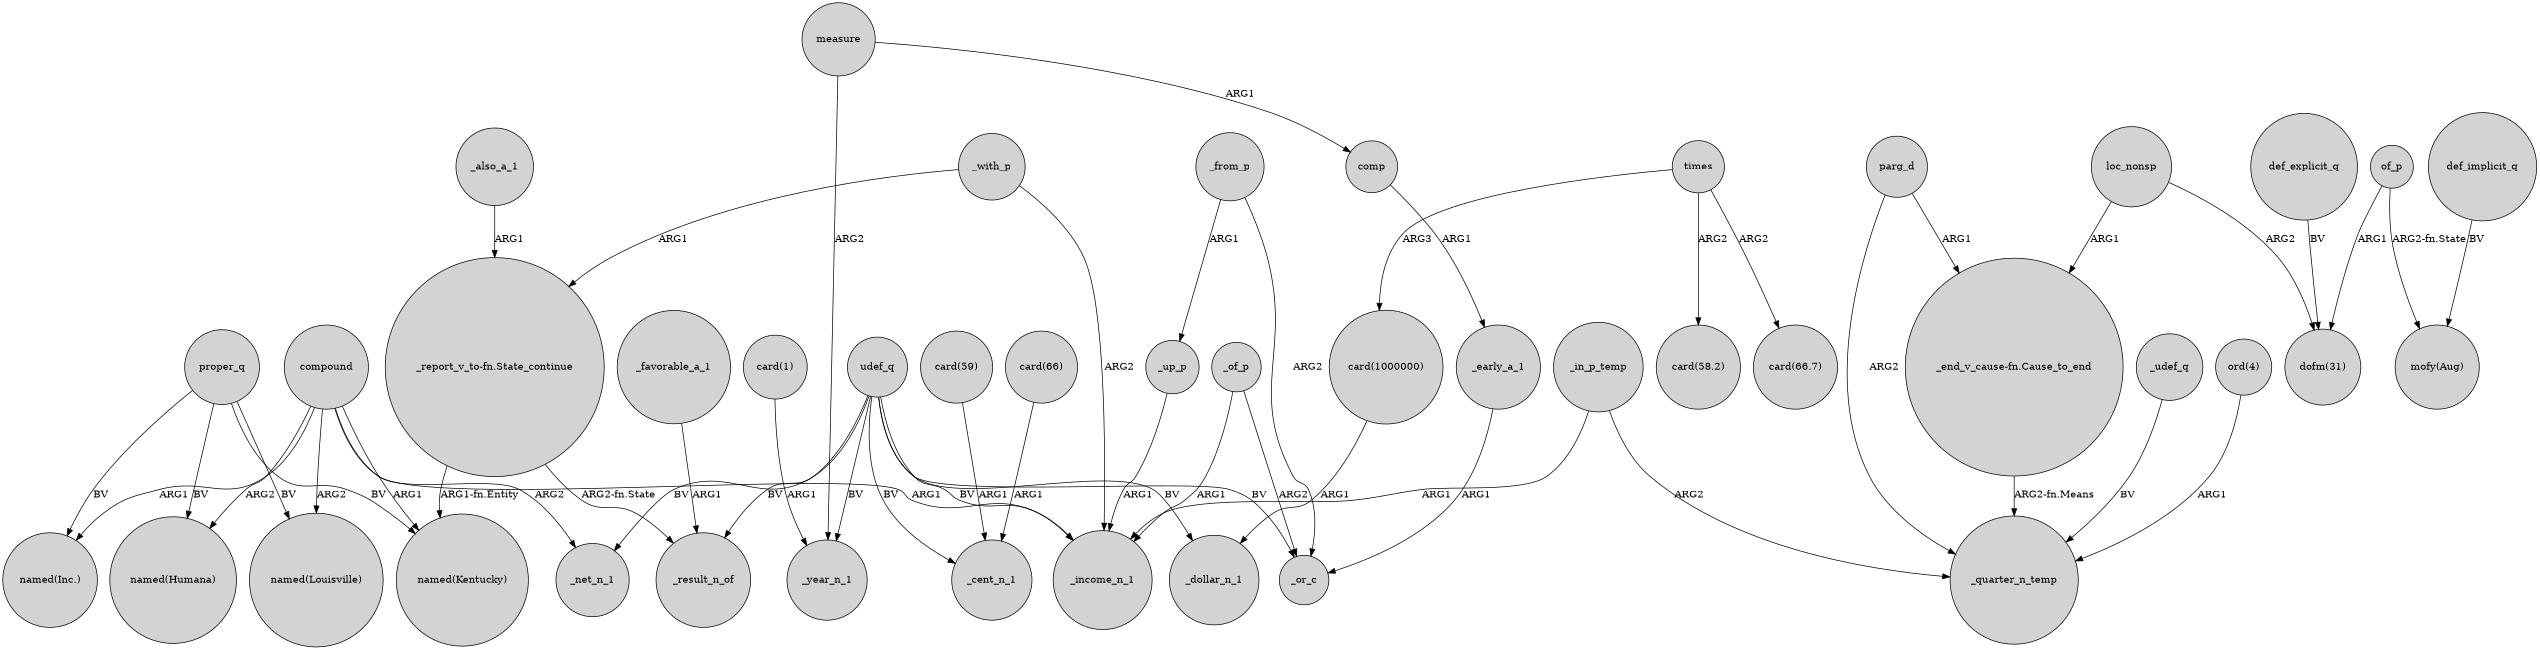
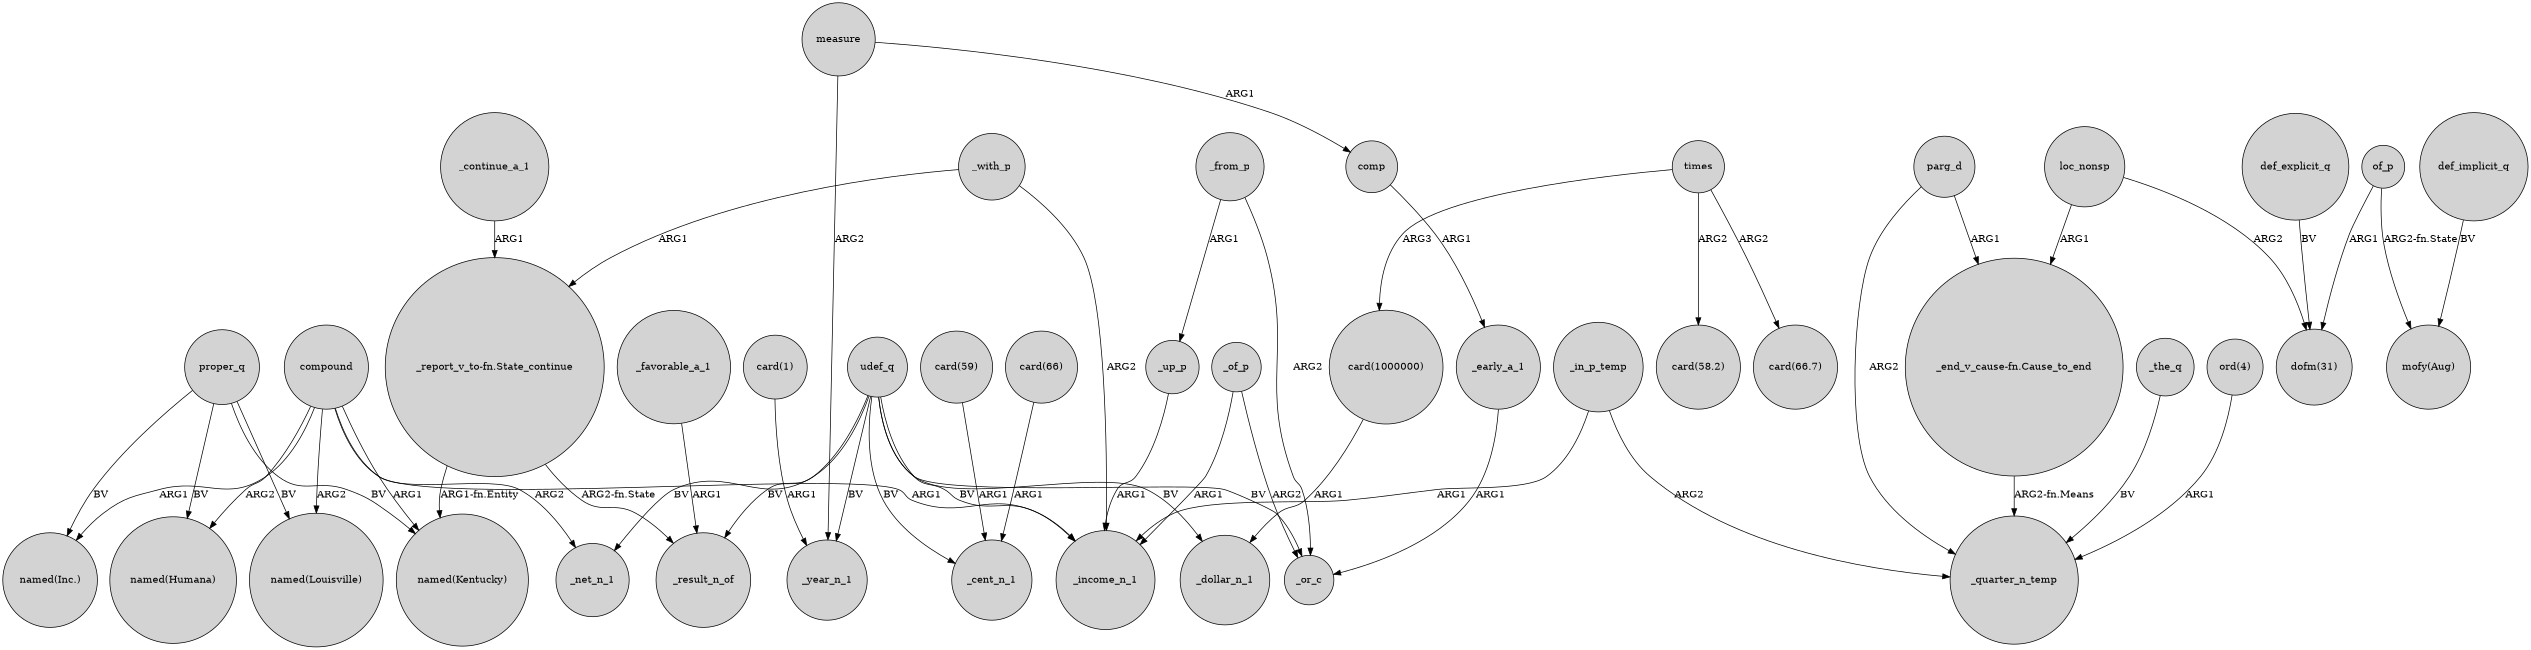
(495, 167) -> (495, 167)
(2170, 367) -> (2165, 367)
